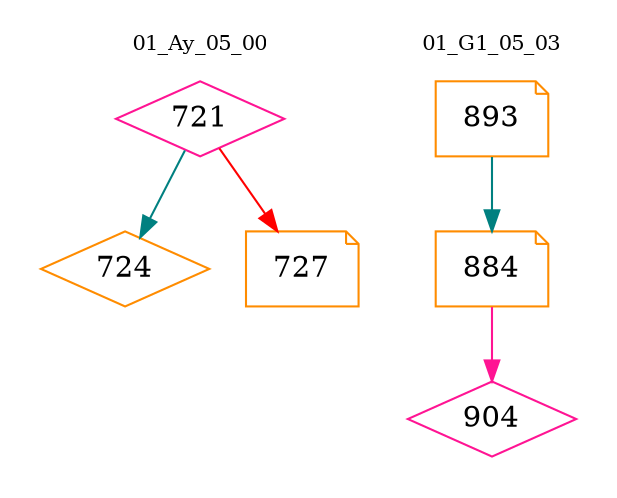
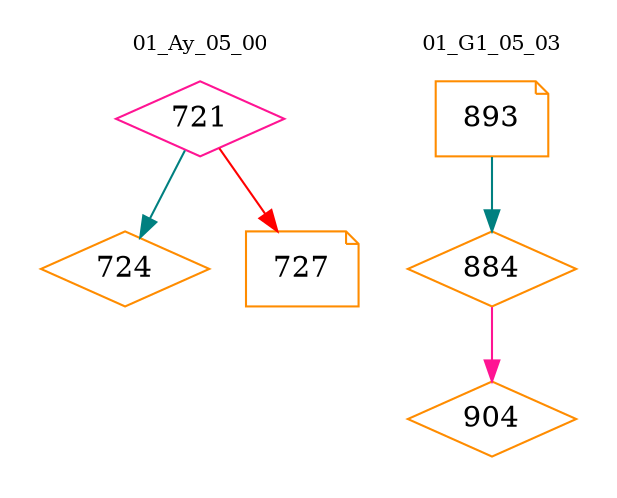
(492, 269) -> (492, 269)
(492, 419) -> (492, 419)
